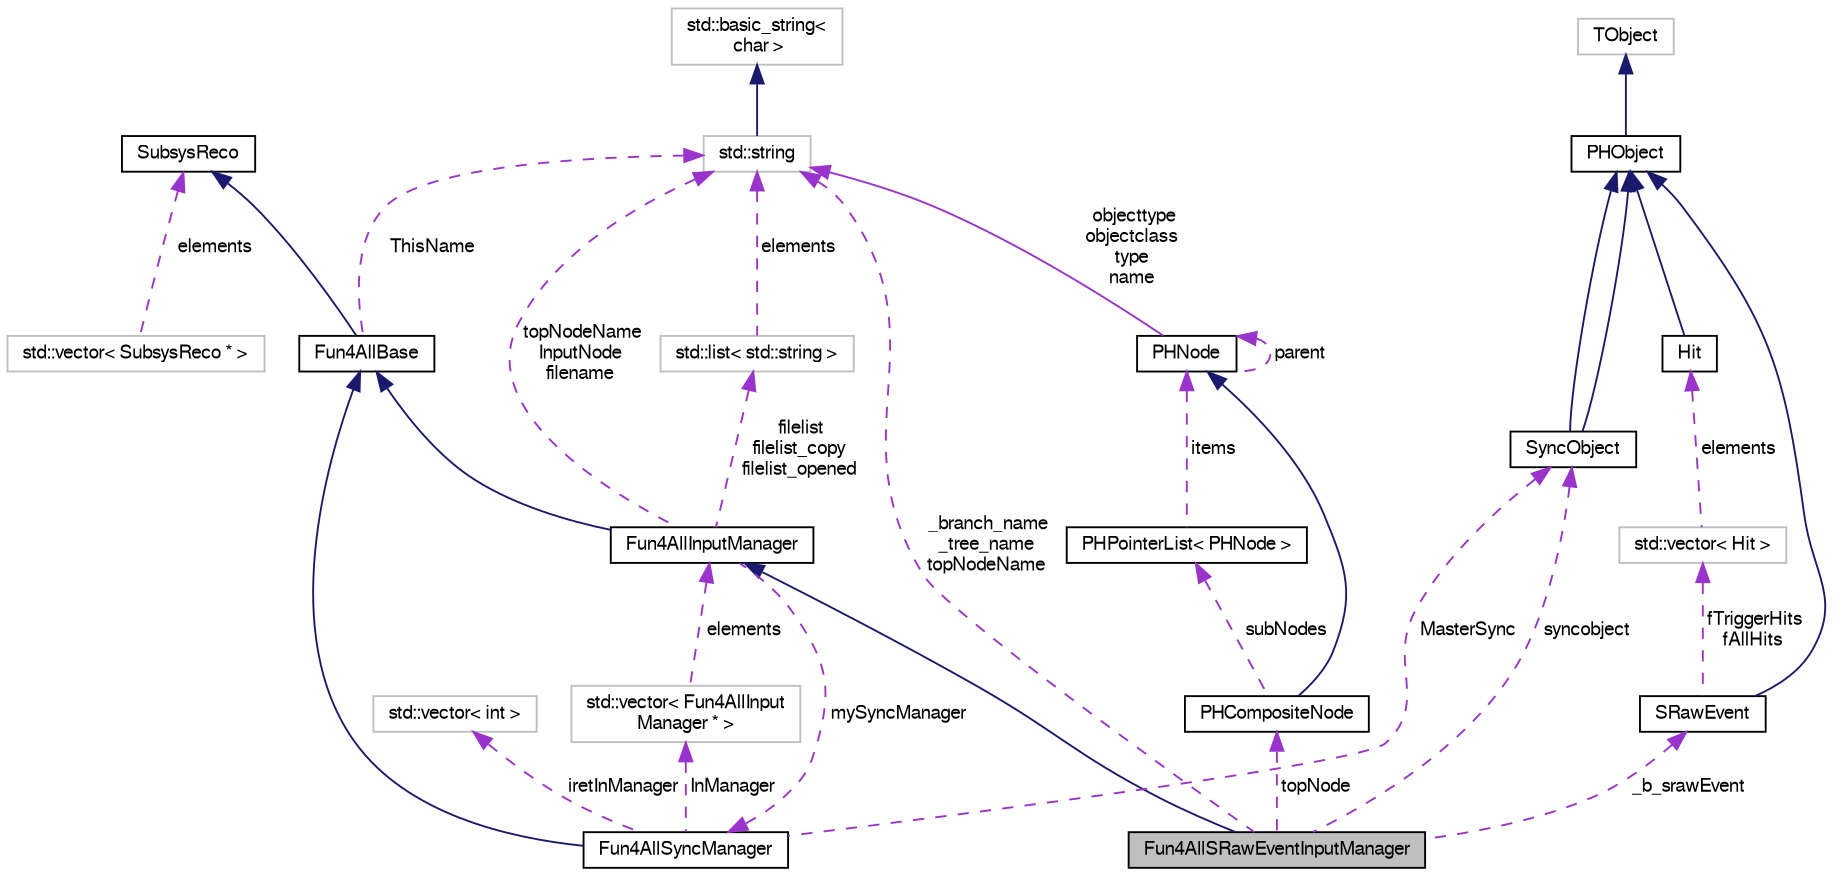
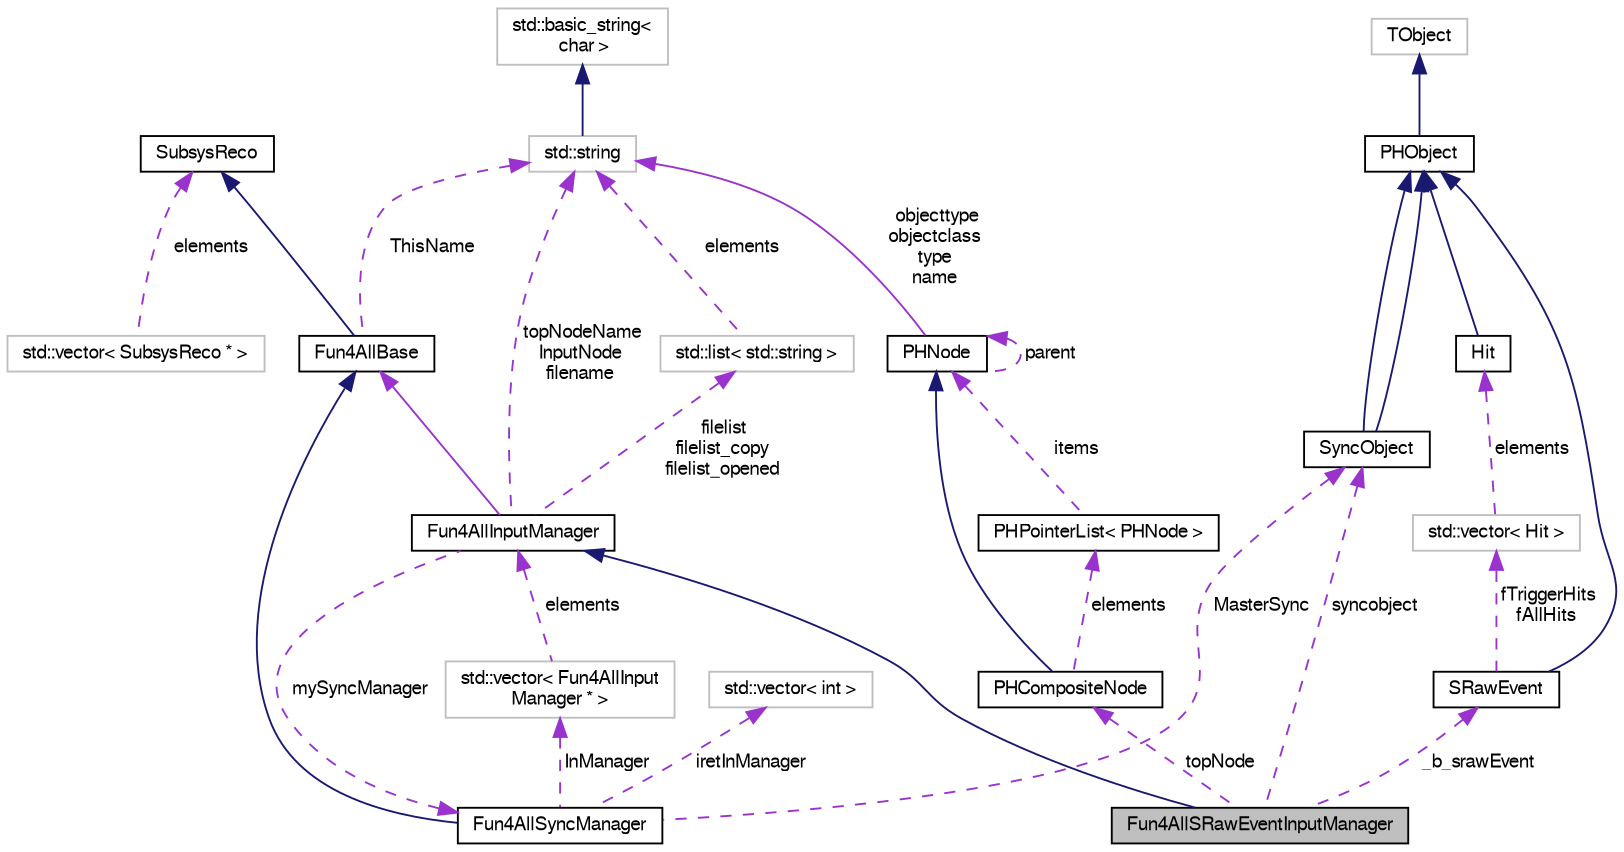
(482, 484) -> (446, 451)
(923, 574) -> none
(1284, 630) -> (1128, 606)
